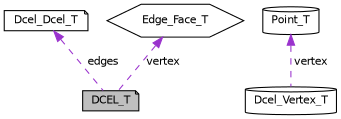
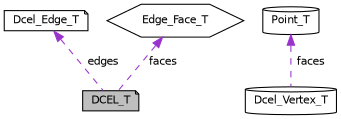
(46, 21) -> (46, 21)
(162, 62) -> (162, 62)
(309, 62) -> (309, 62)
